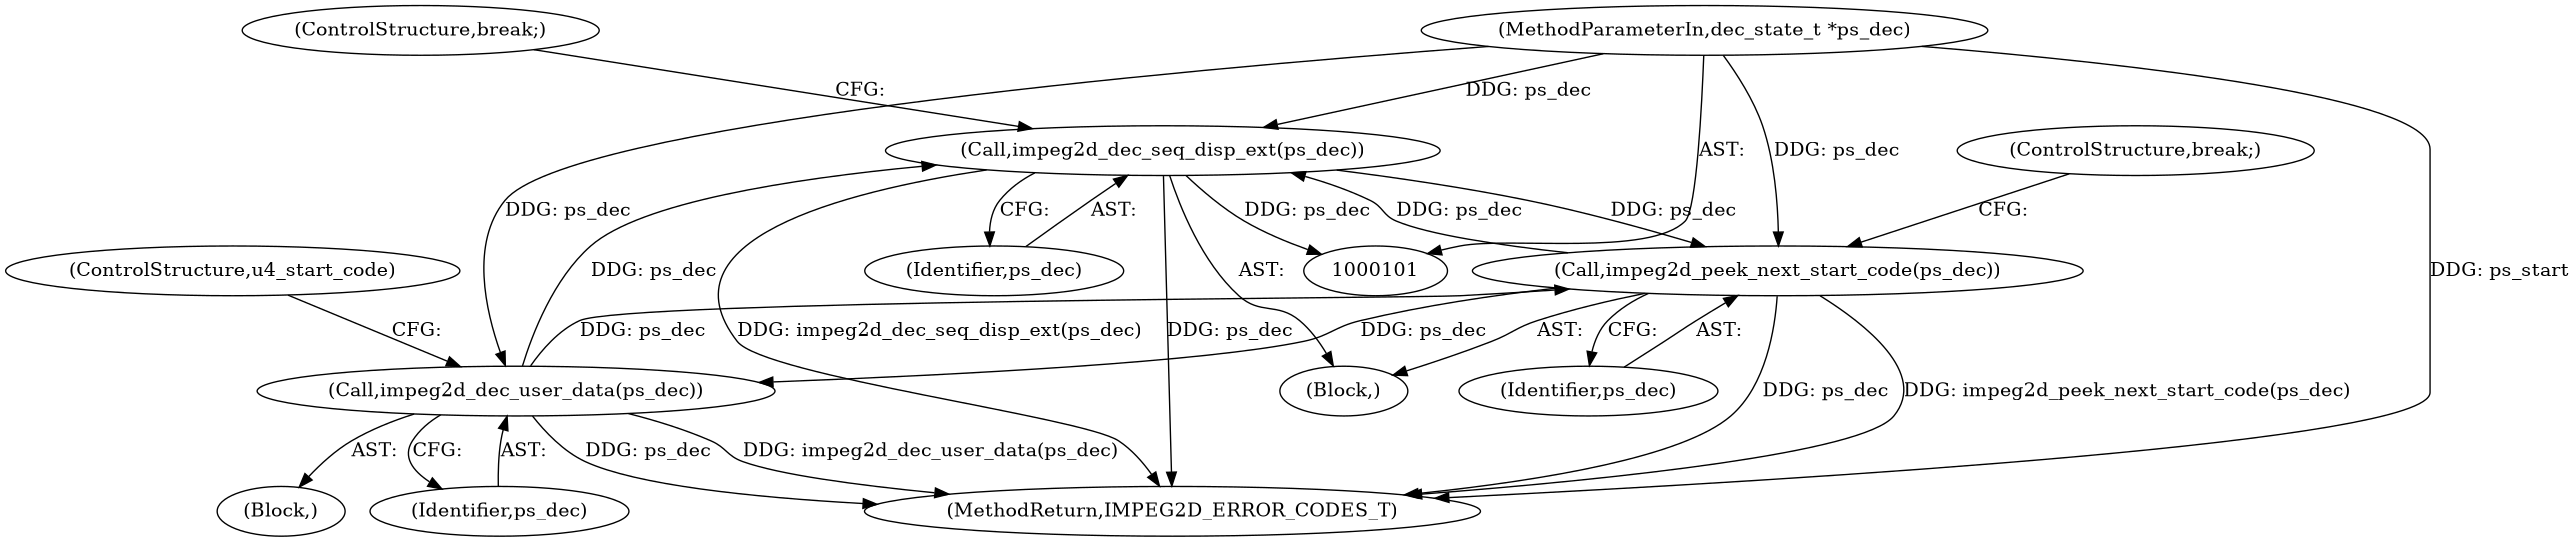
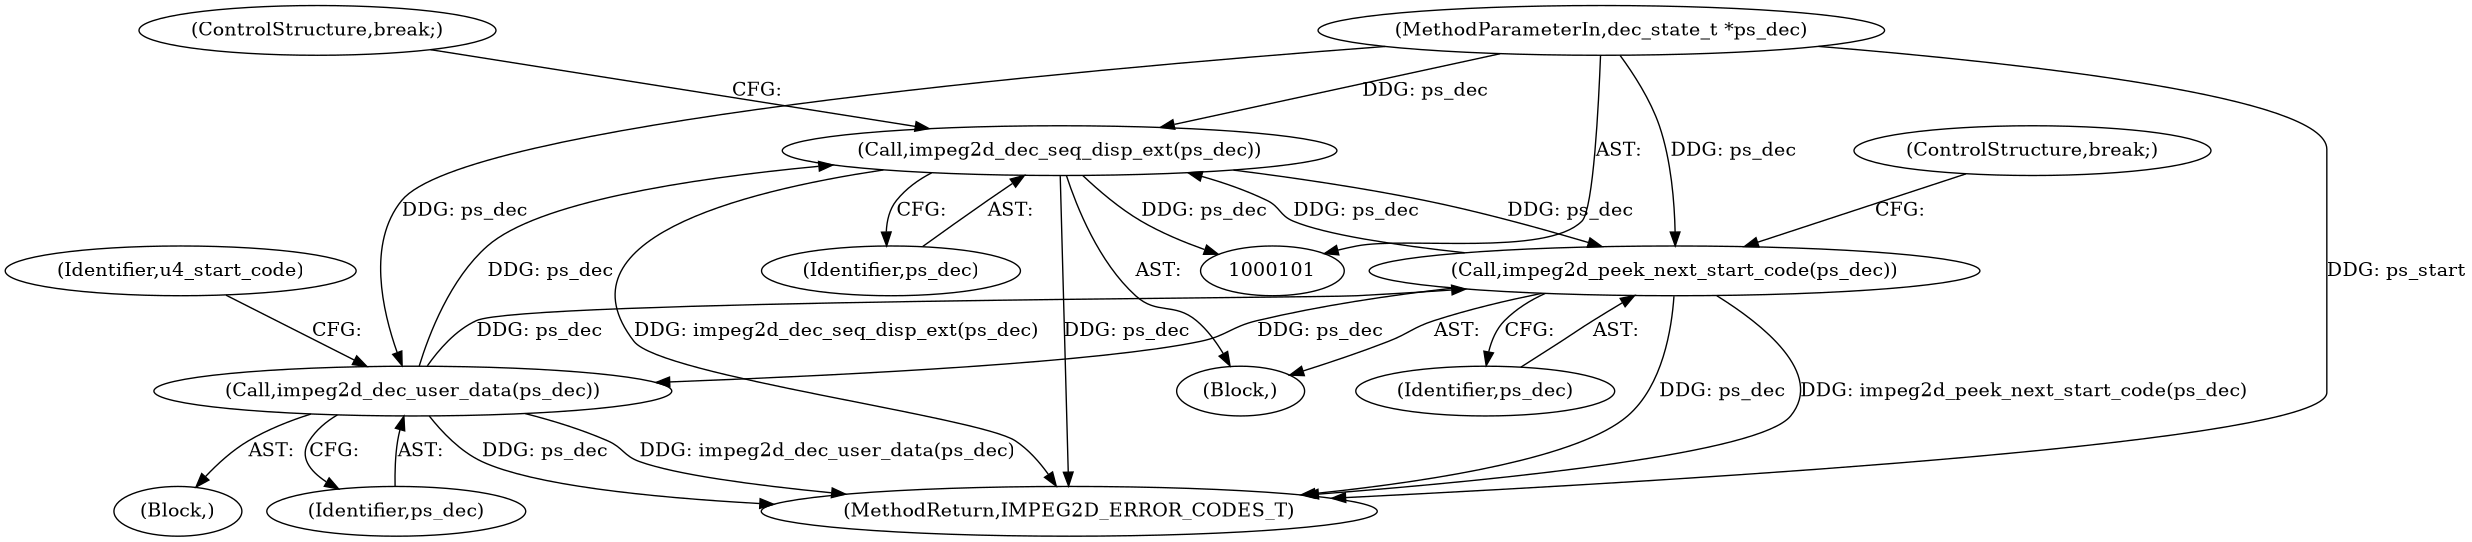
(233, 271) -> (181, 271)
